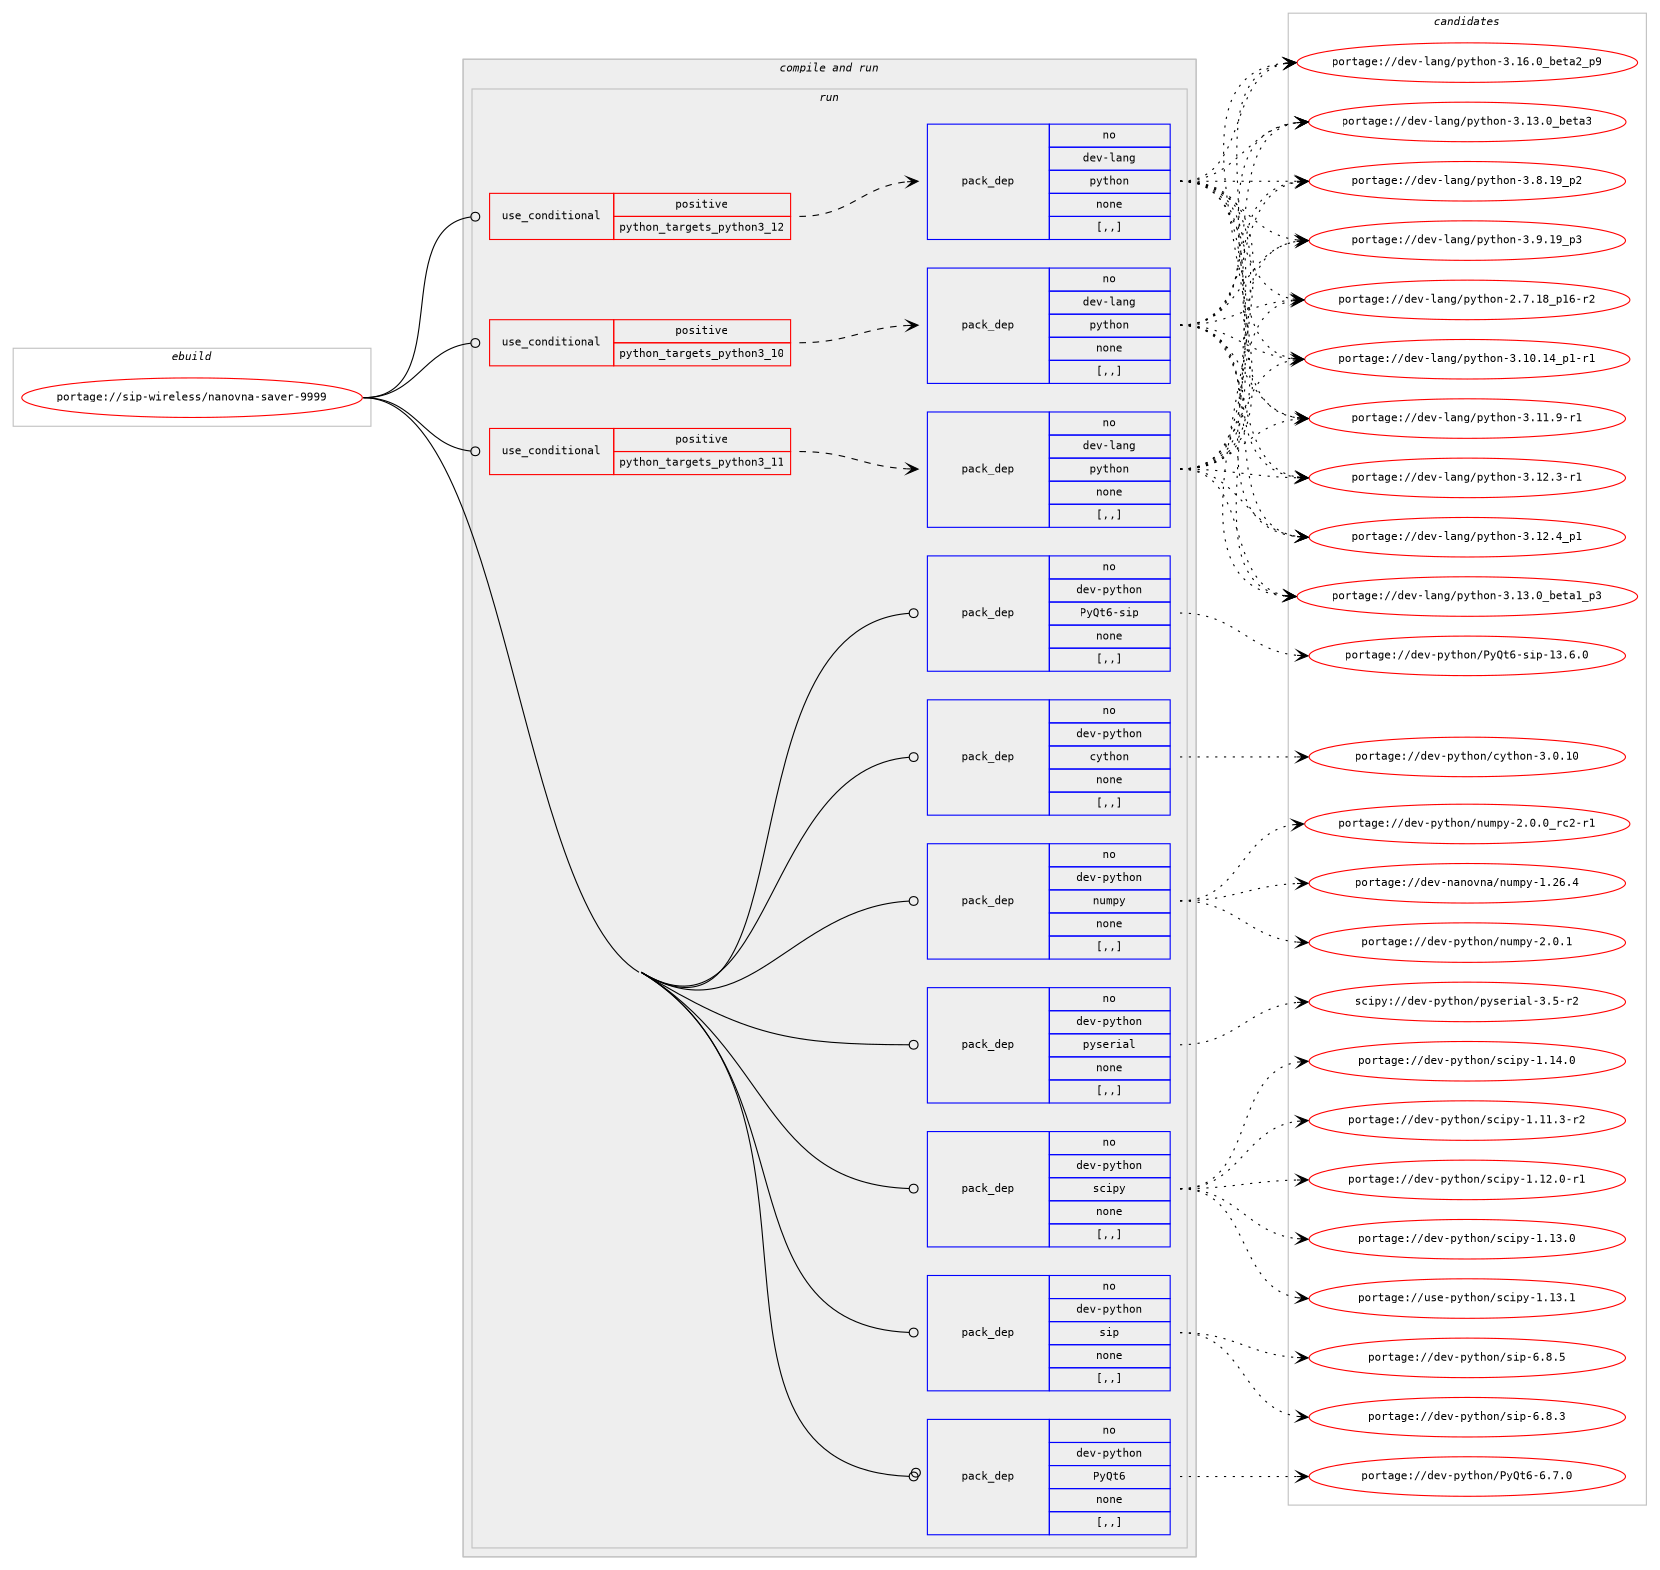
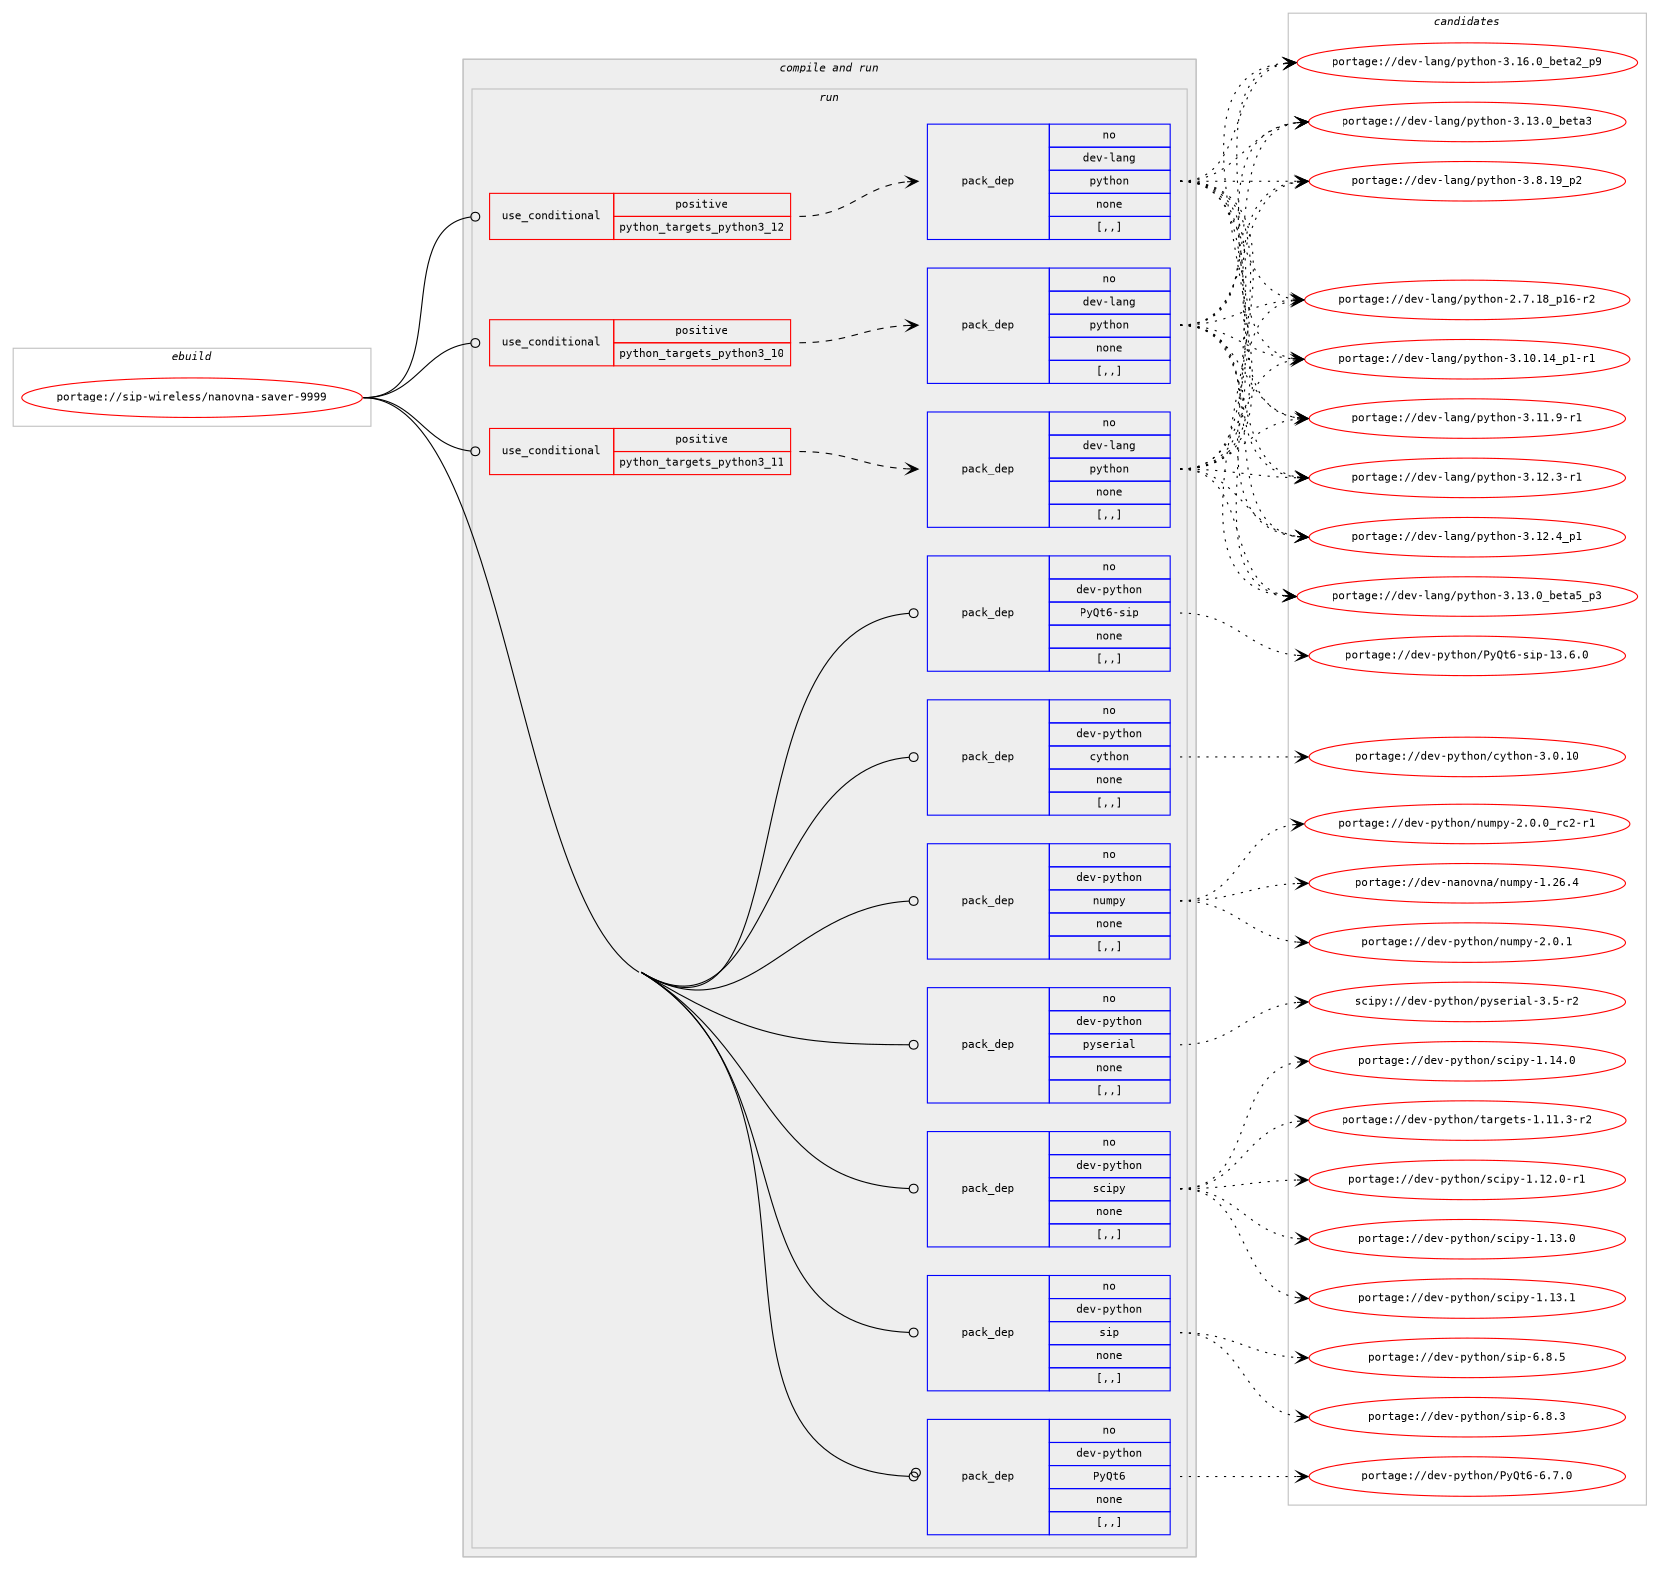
(1467, 241) -> none
(1467, 597) -> (1467, 597)
(1467, 1121) -> (1467, 1121)
(1467, 1299) -> (1467, 1299)
